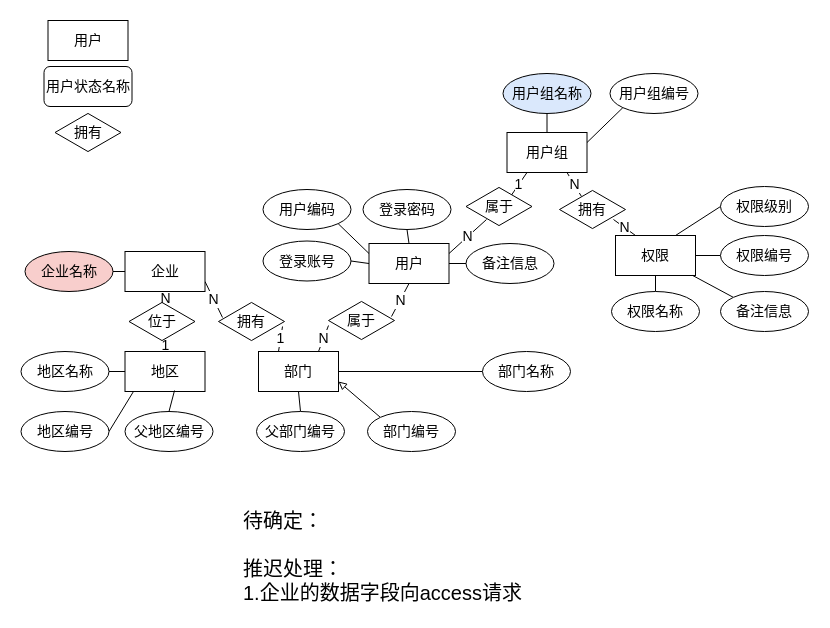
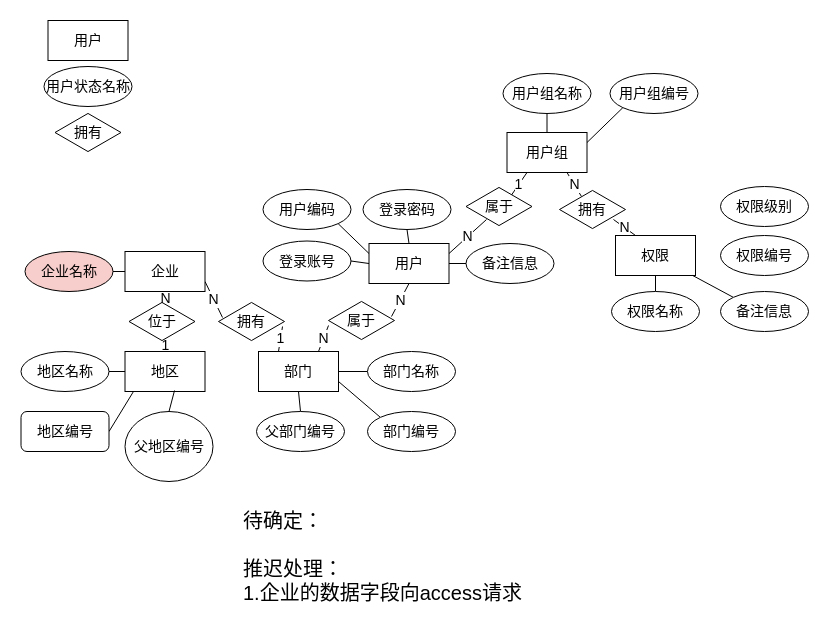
(88, 87) -> (88, 87)
(547, 94) -> (547, 94)
(698, 221) -> none
(709, 256) -> none
(527, 372) -> (412, 372)
(345, 387) -> (342, 385)
(65, 432) -> (65, 432)
(169, 432) -> (169, 447)
